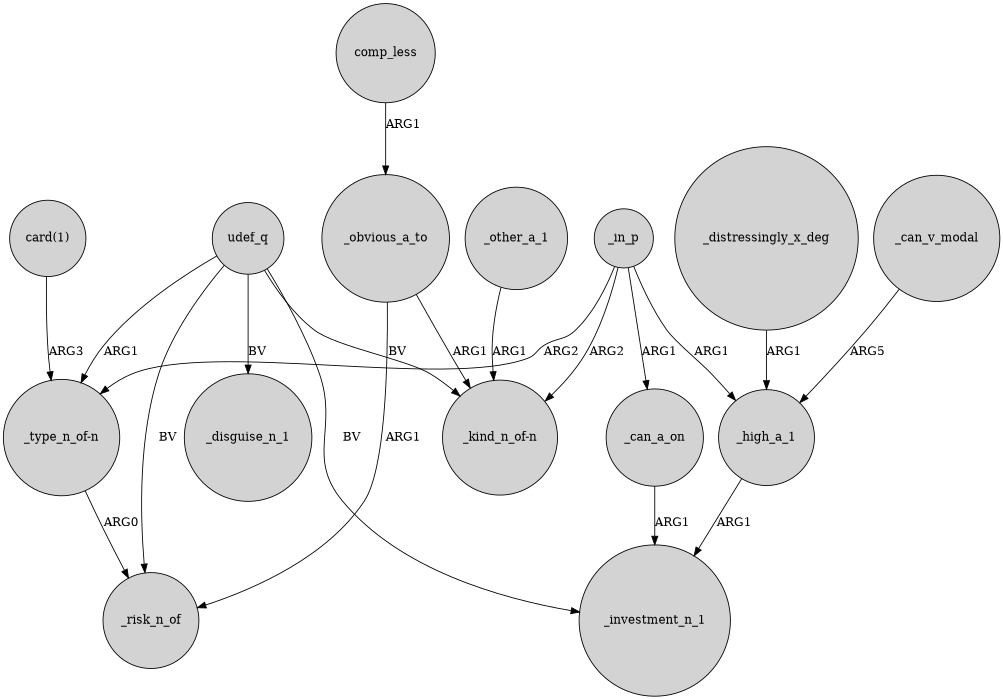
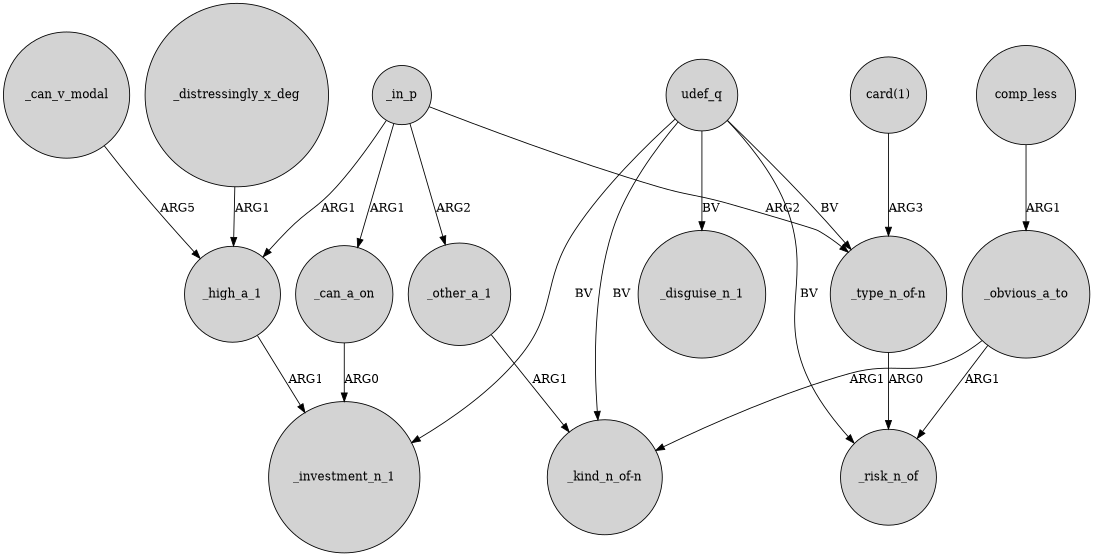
(595, 337) -> (426, 180)
(121, 352) -> (830, 209)
(672, 523) -> (362, 380)
